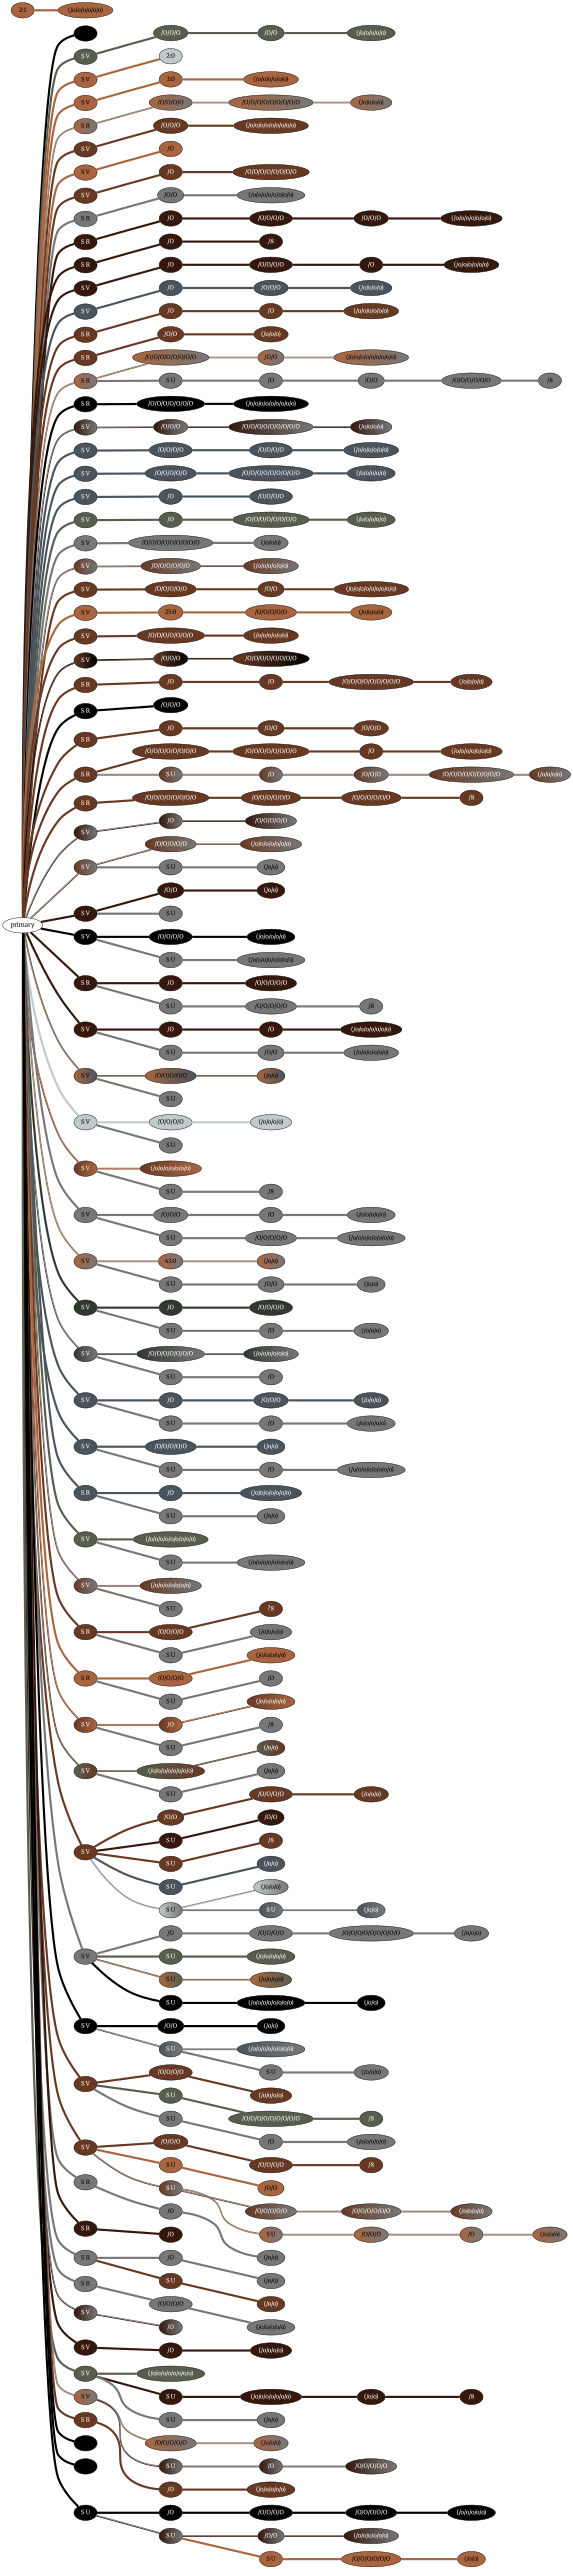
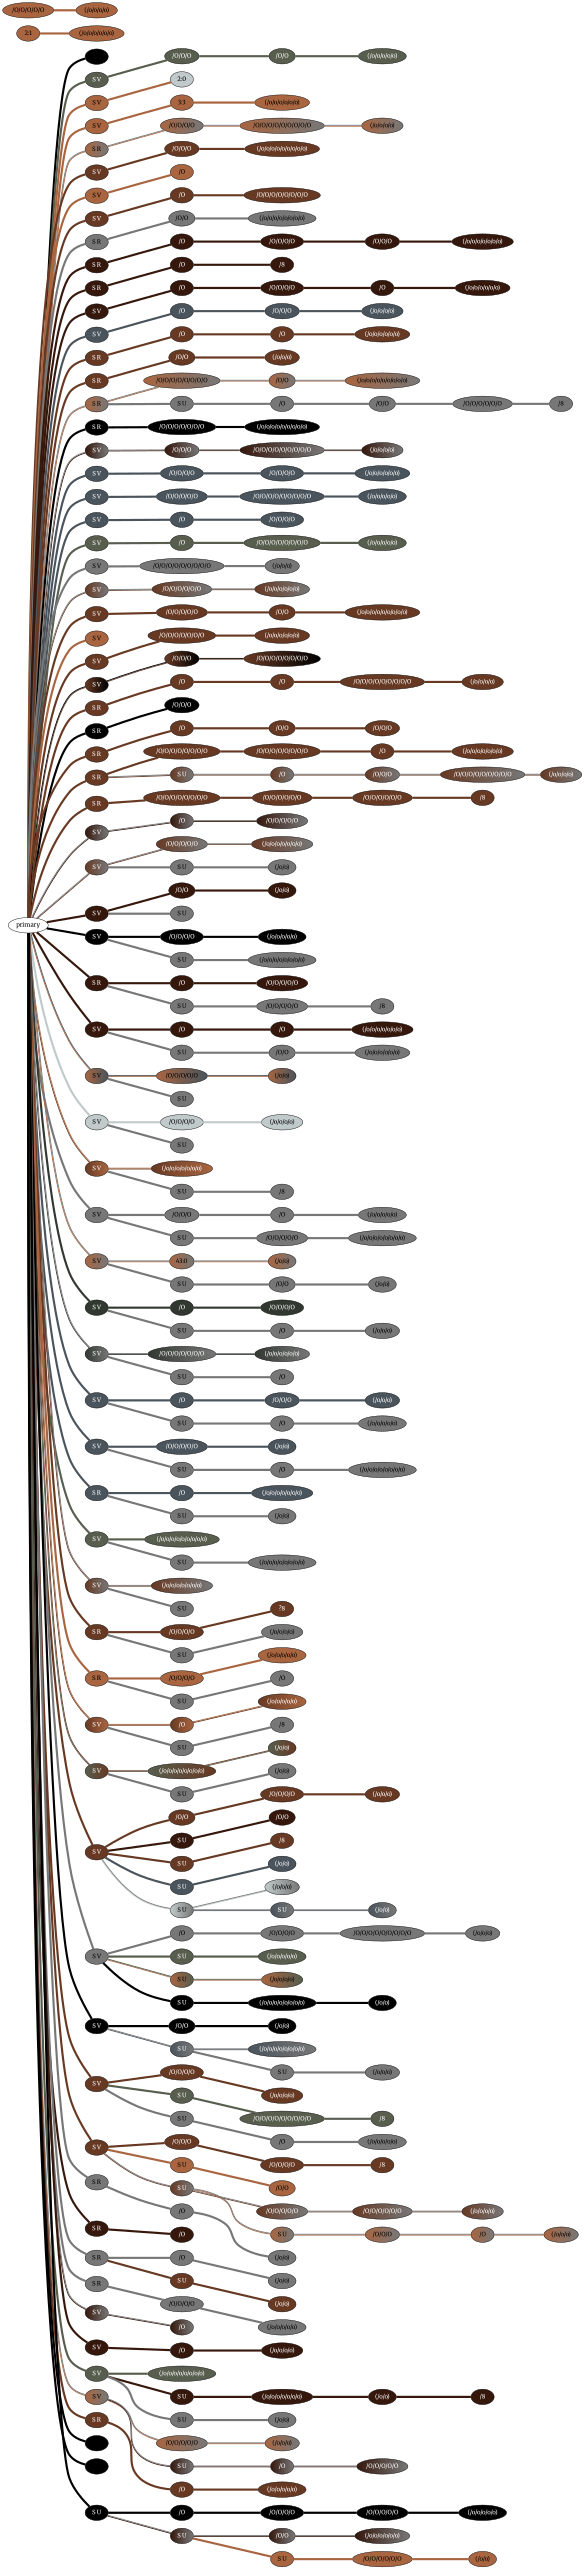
(171, 79) -> (182, 103)
(171, 612) -> none
